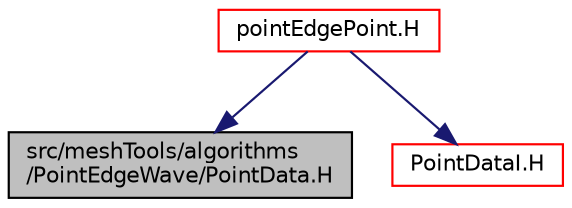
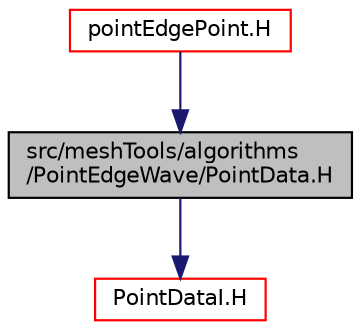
(395, 90) -> (180, 227)
